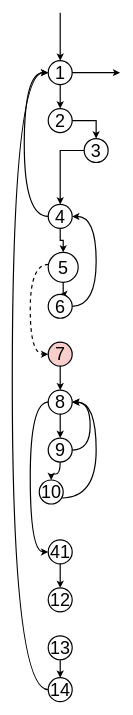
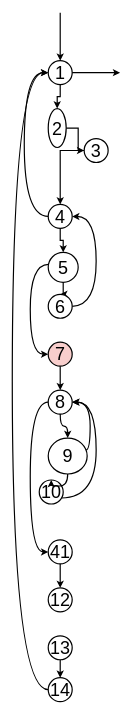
(60, 120) -> (57, 128)
(30, 308) -> (30, 308)
(60, 450) -> (68, 456)
